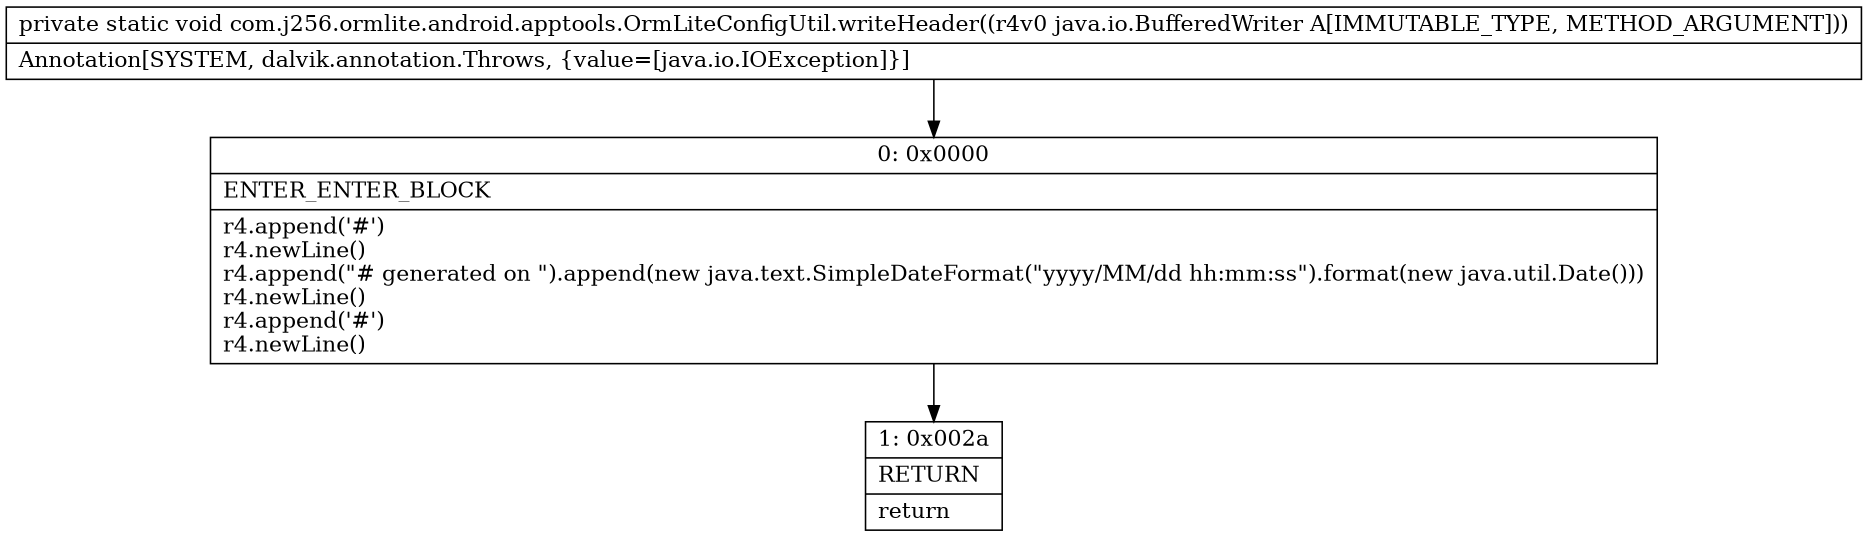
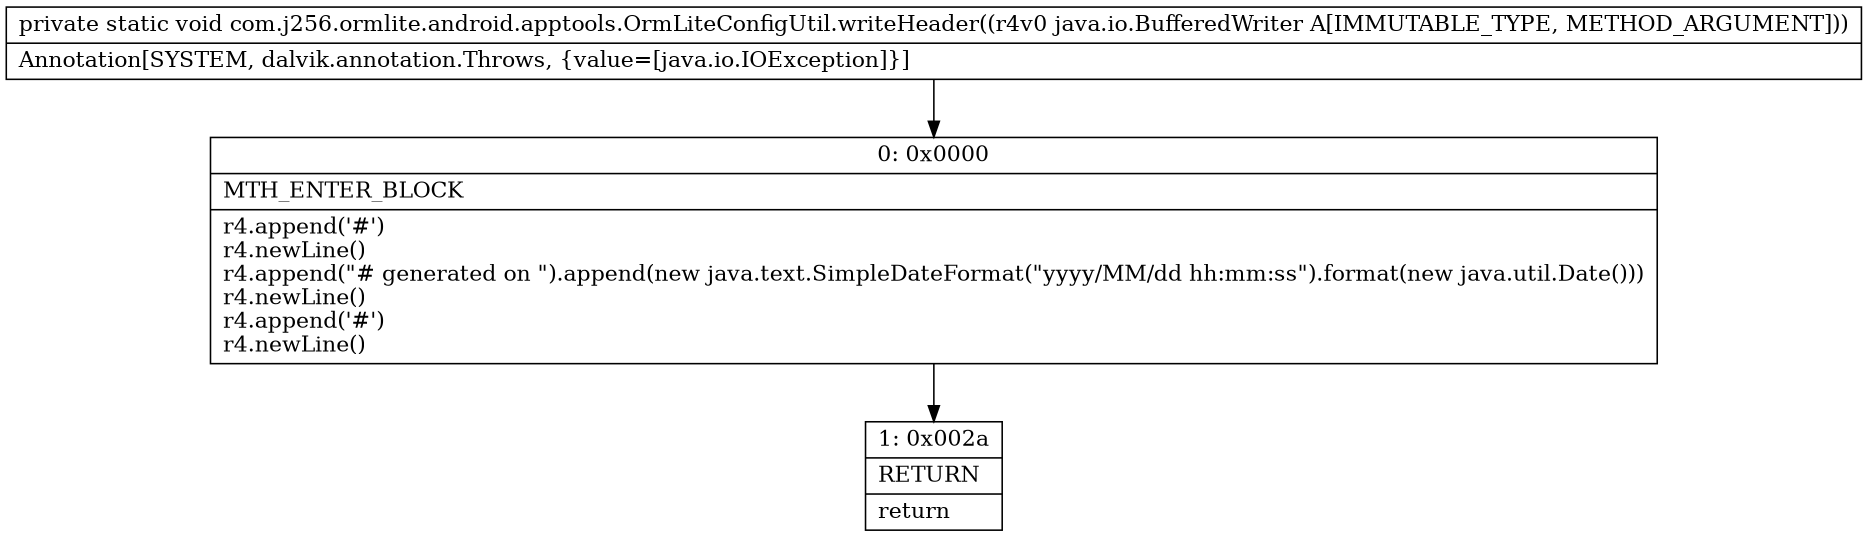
(357, 191) -> (344, 191)
